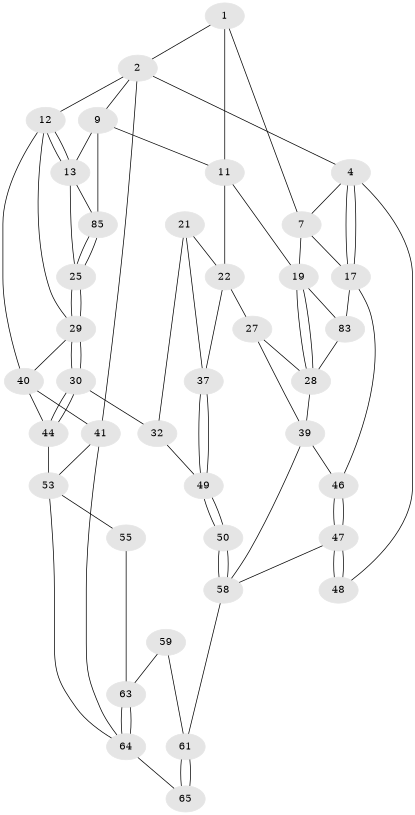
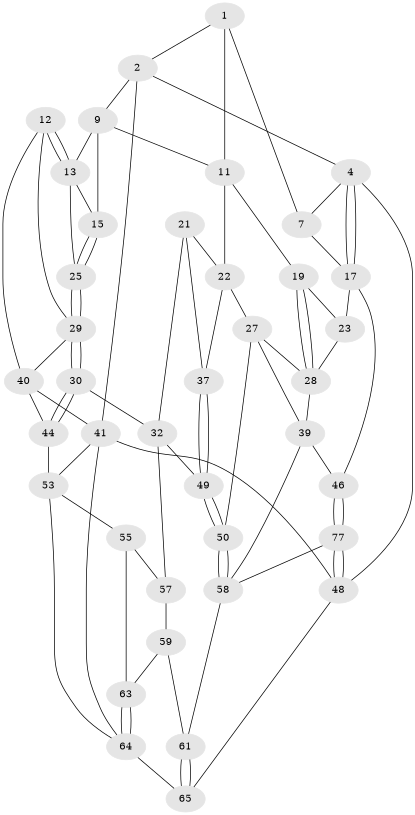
(92, 94) -> none
(98, 225) -> (98, 225)
(300, 251) -> none
(345, 329) -> (345, 329)
none -> (239, 434)
none -> (242, 481)
(339, 538) -> (339, 538)
none -> (166, 590)
none -> (262, 695)
